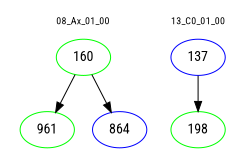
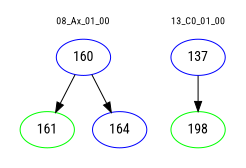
(83, 57) -> (83, 57)
(47, 130) -> (47, 130)
(120, 130) -> (120, 130)
